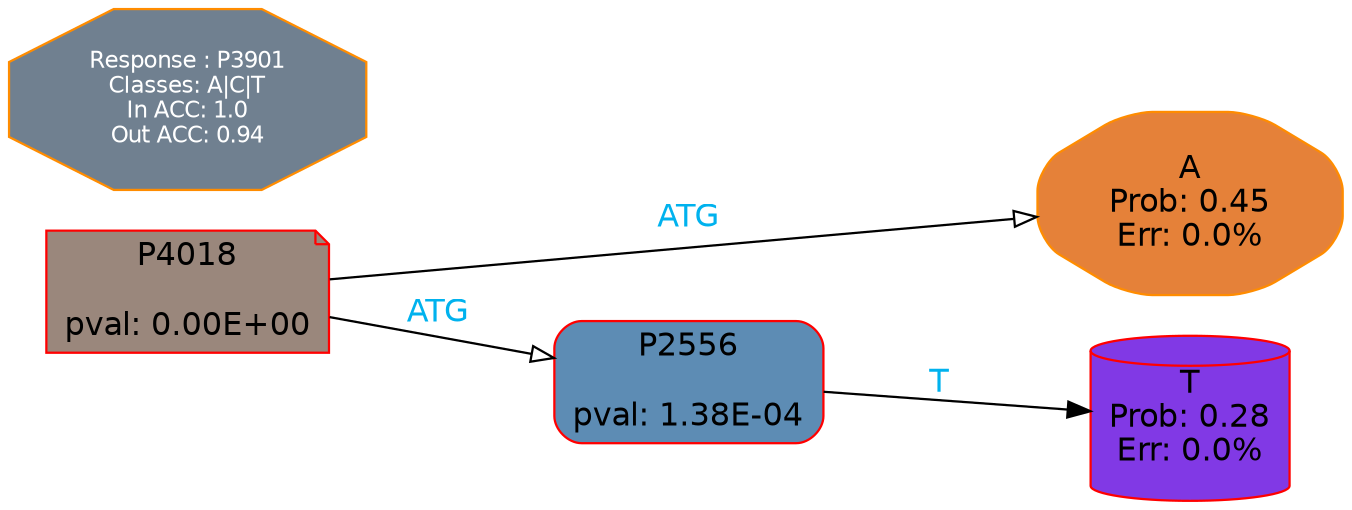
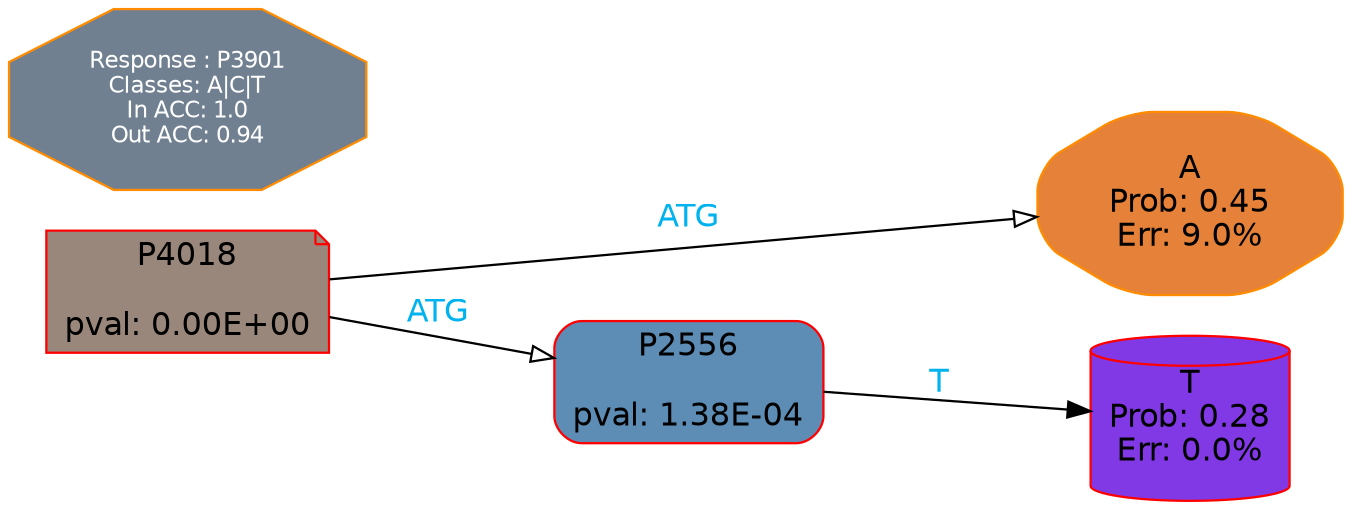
(1190, 204) -> (1190, 204)
